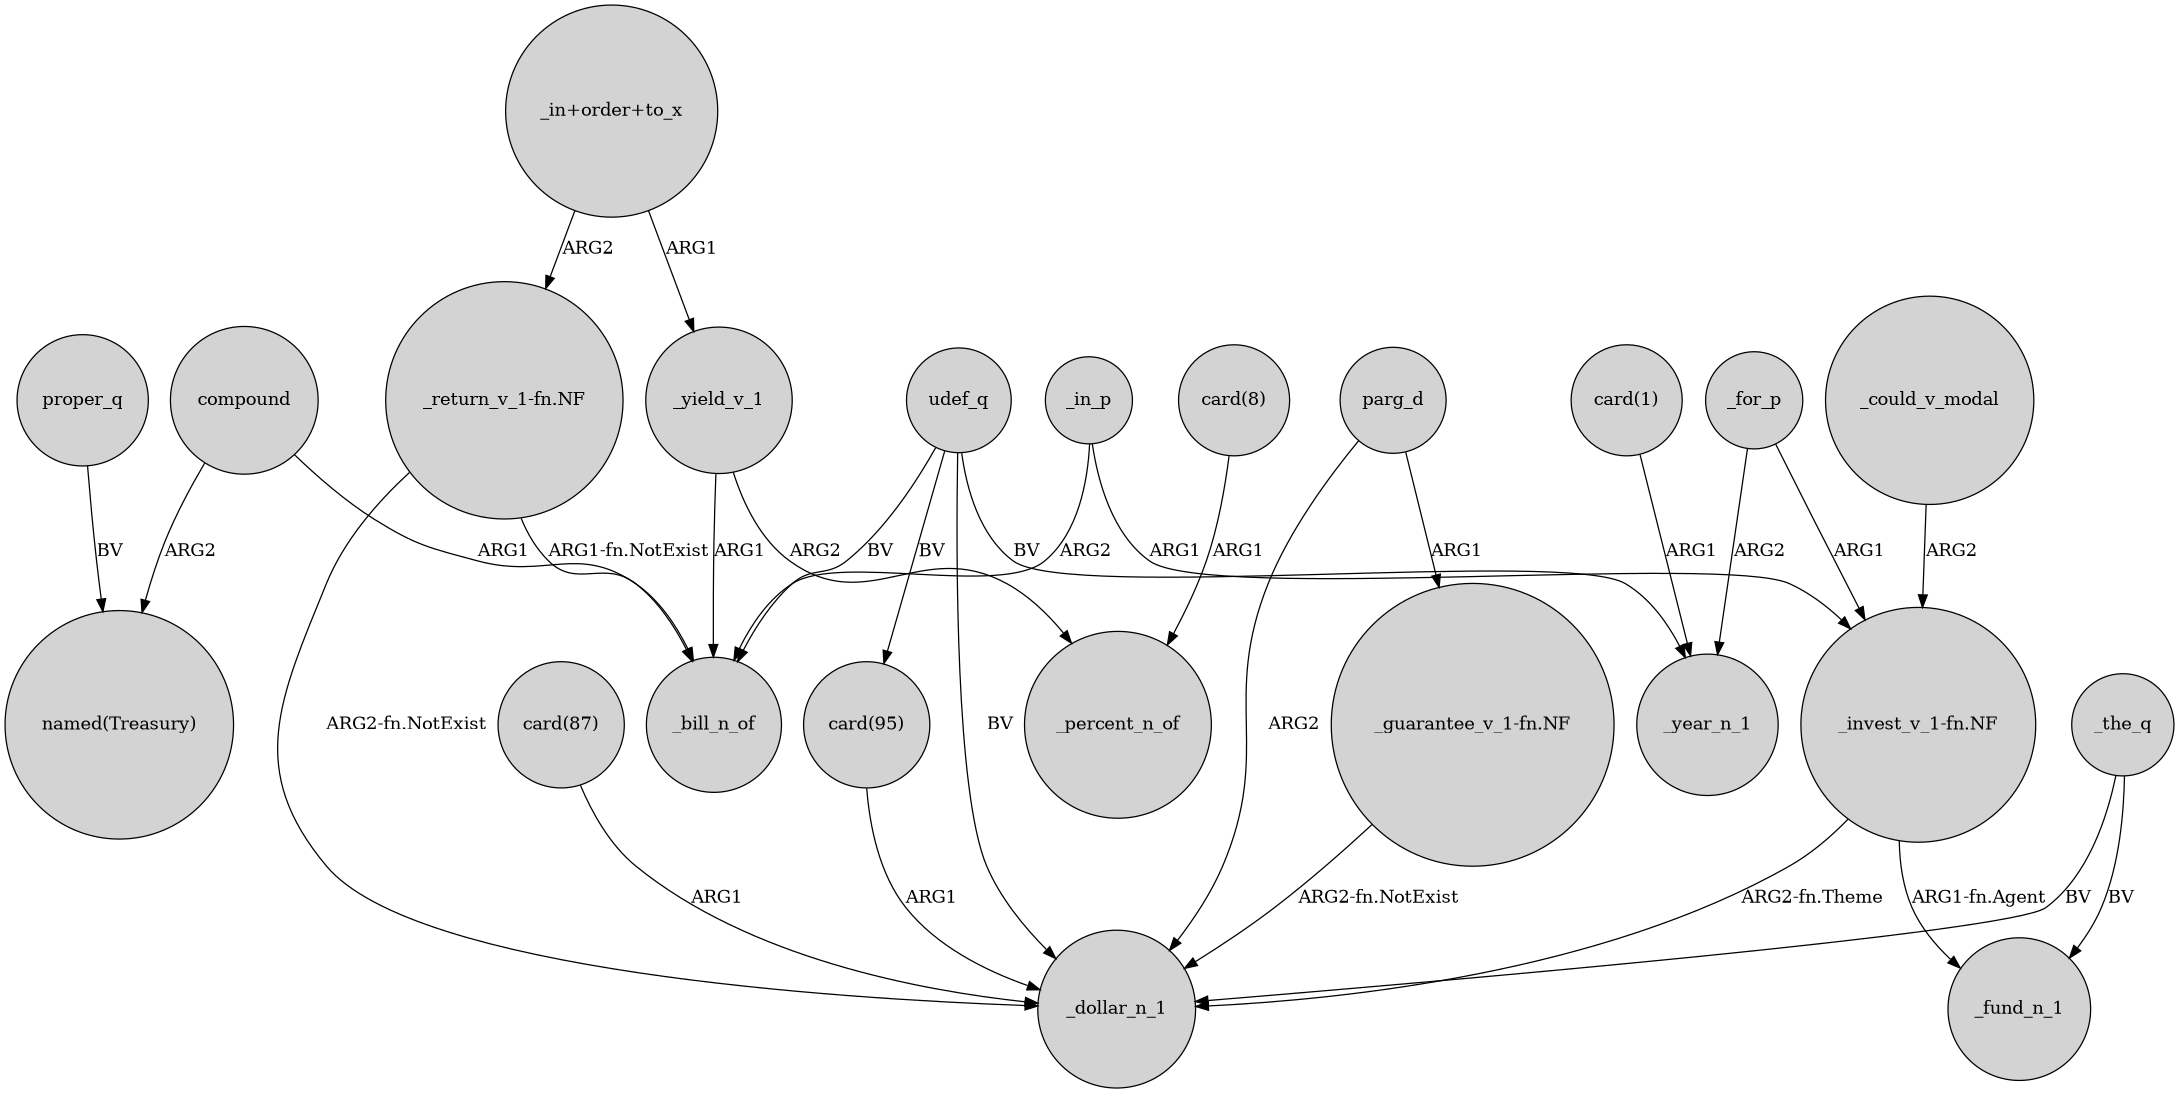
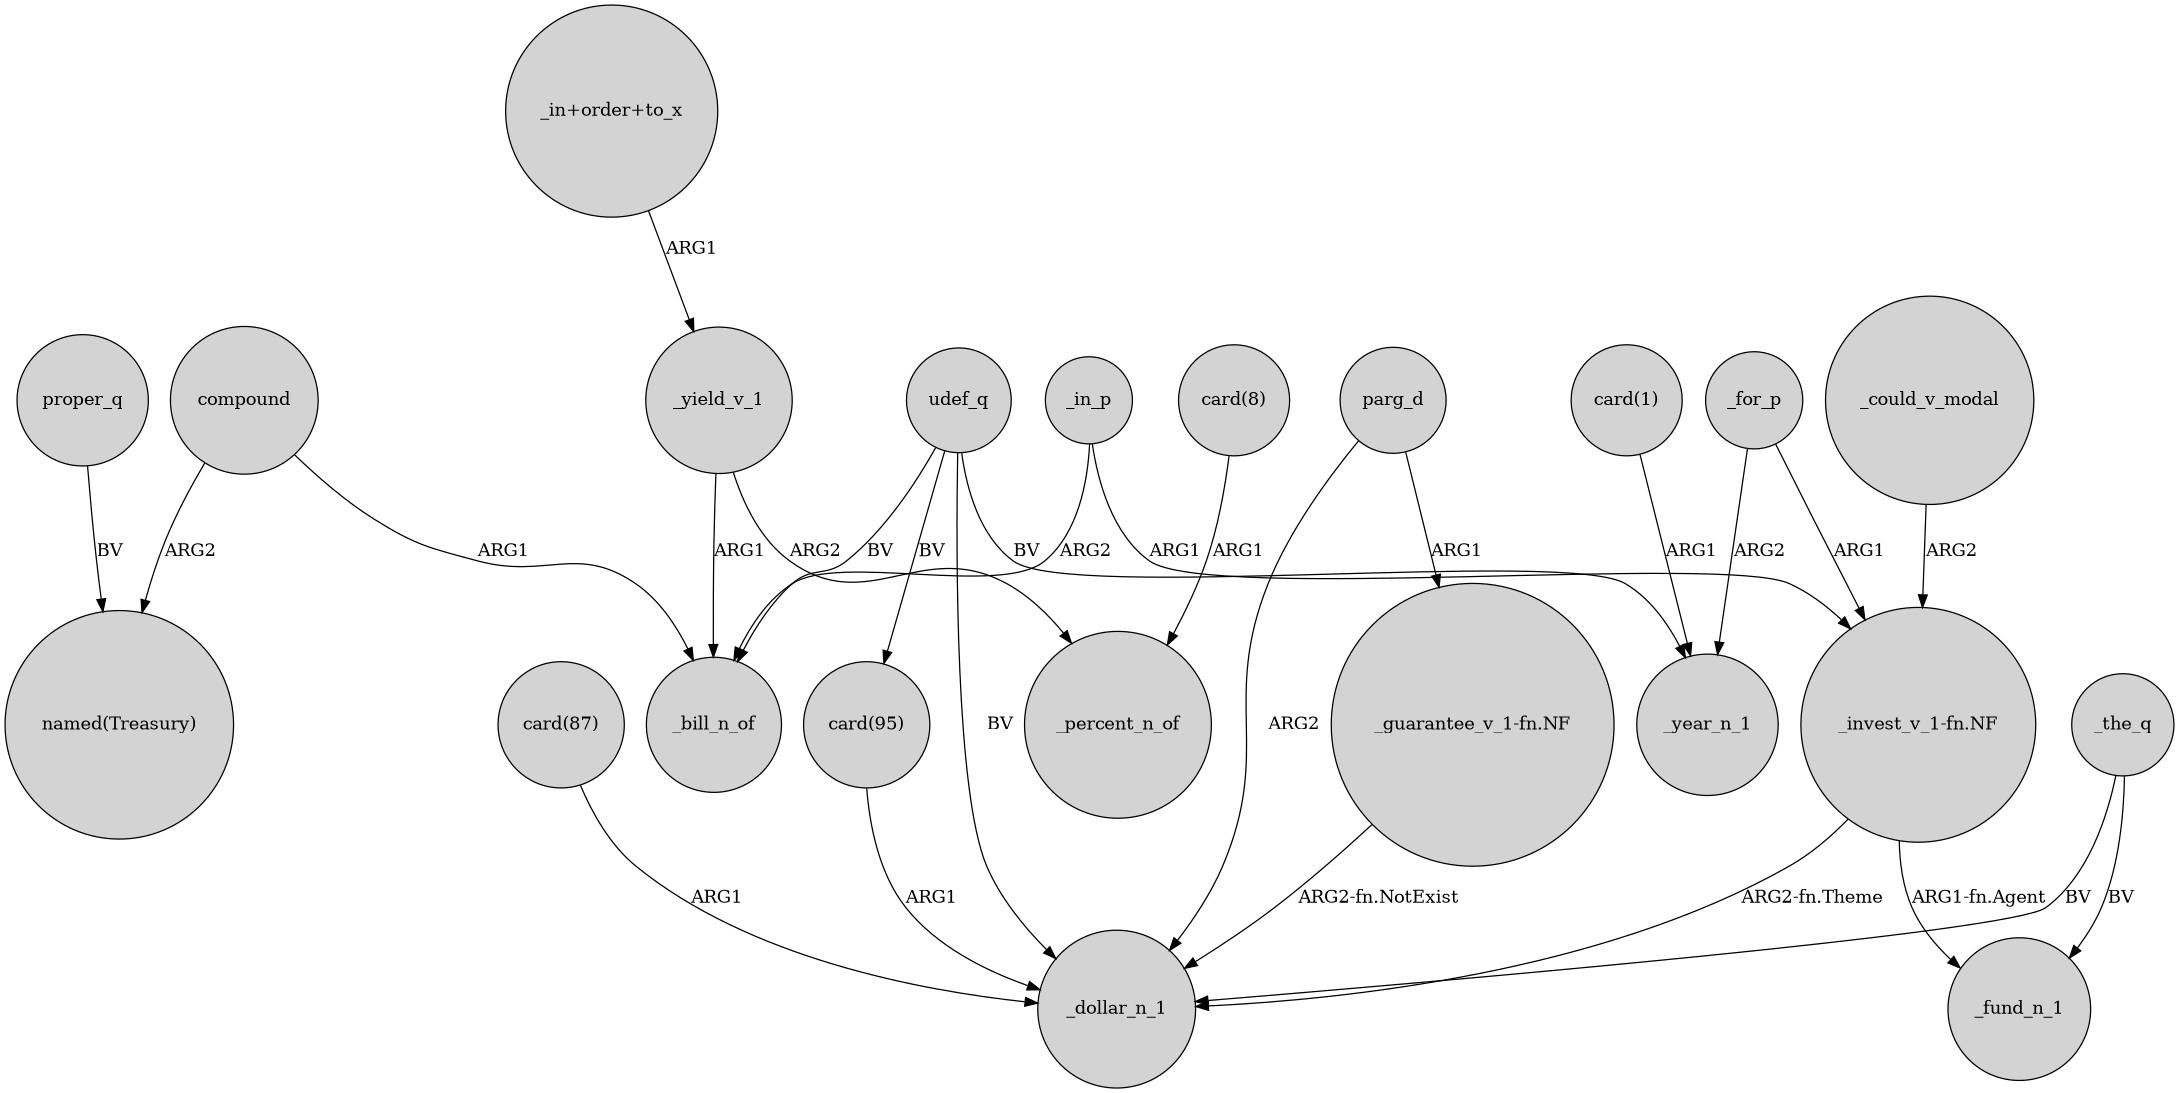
(504, 400) -> none
